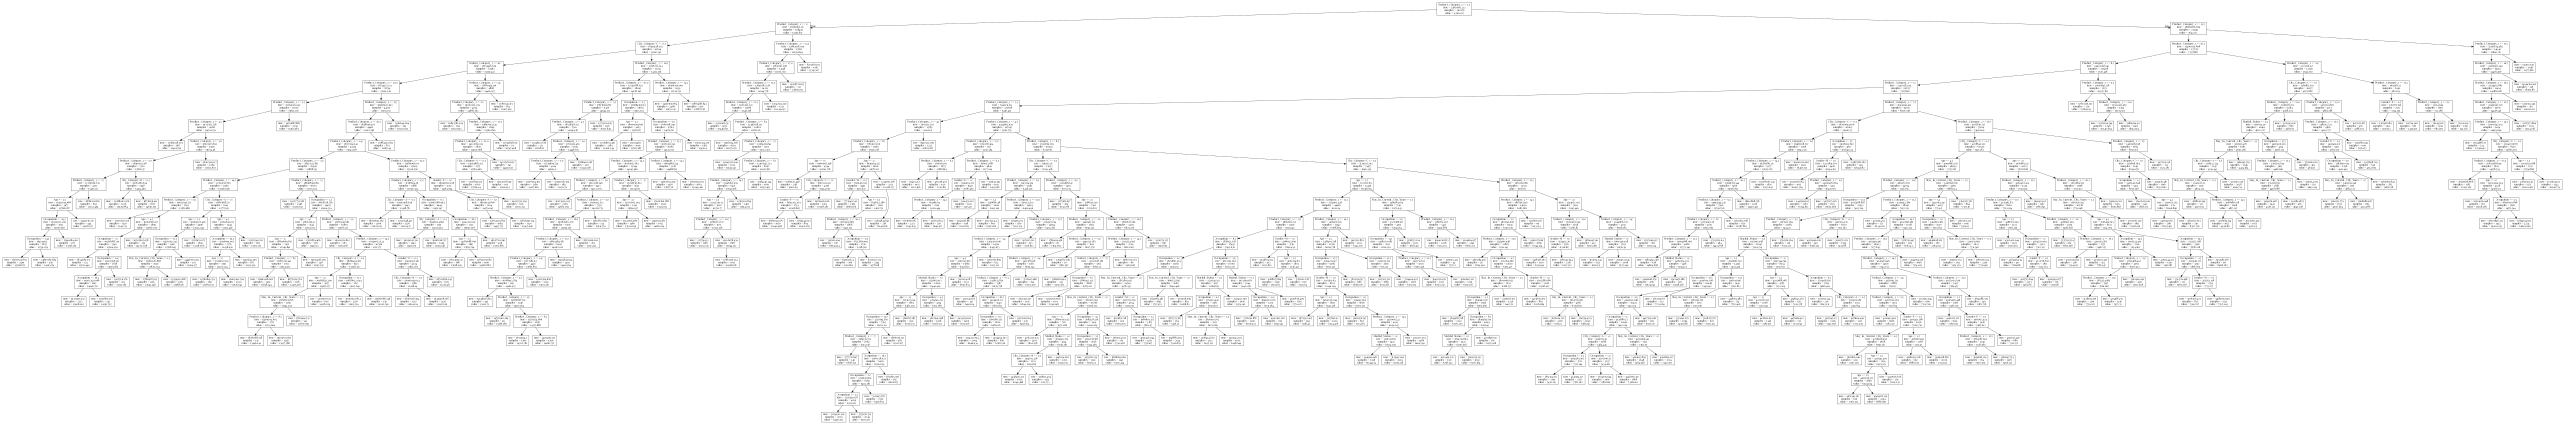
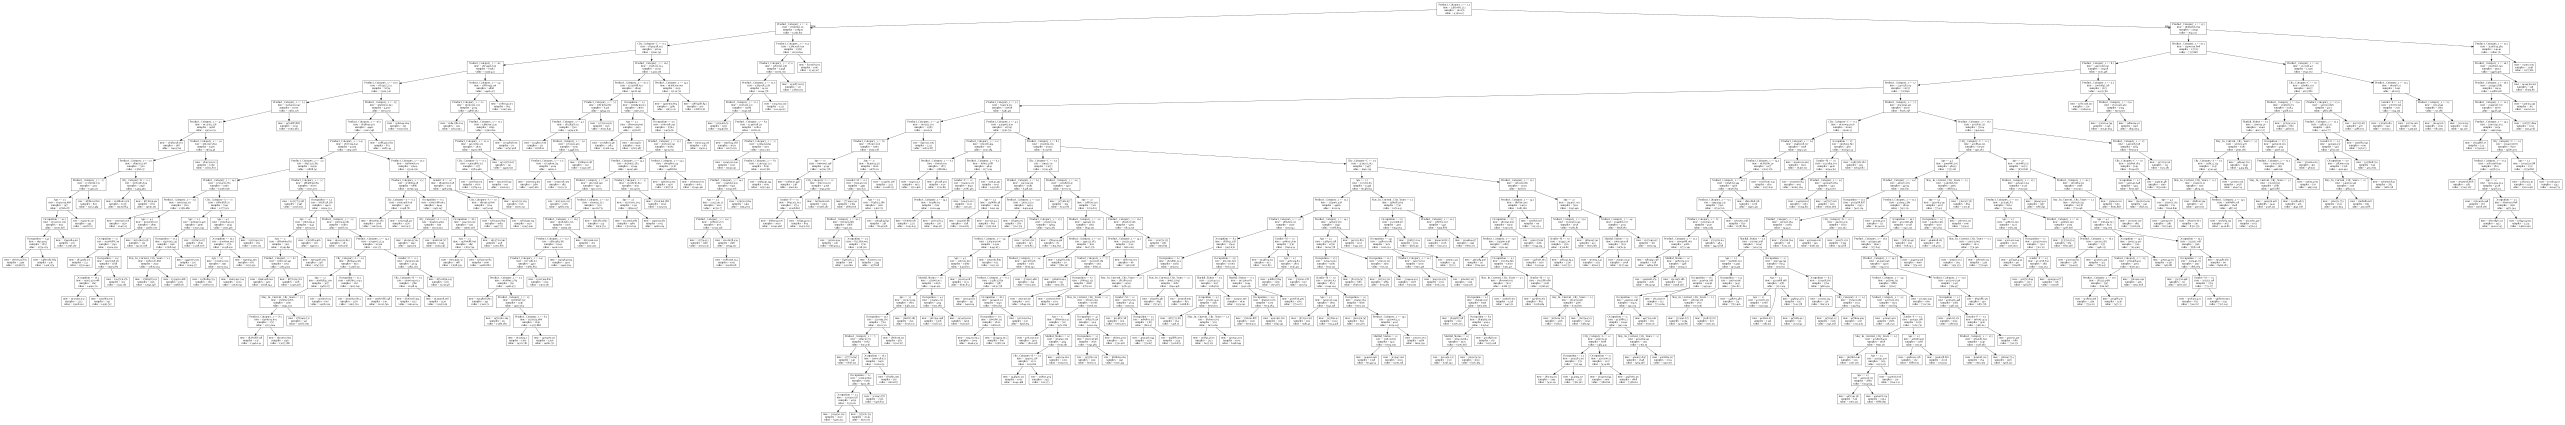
(889, 204) -> (876, 214)
(1760, 311) -> (1774, 302)
